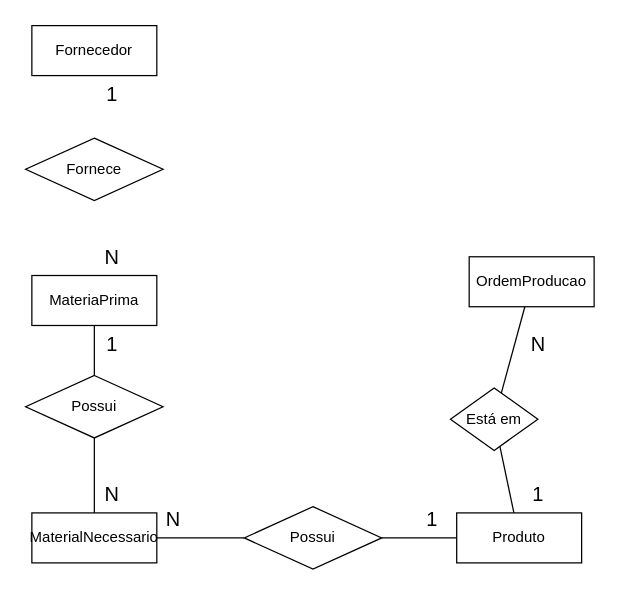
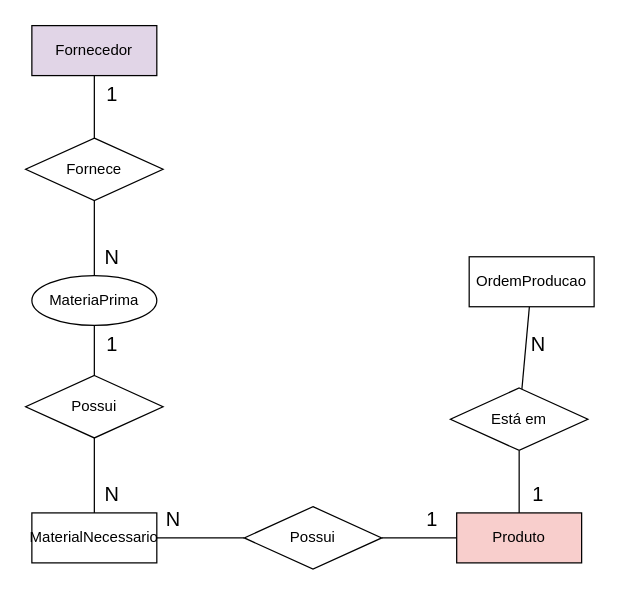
(94, 51) -> (94, 51)
none -> (94, 107)
none -> (94, 238)
(94, 301) -> (94, 301)
(494, 419) -> (519, 419)
(519, 538) -> (519, 538)
